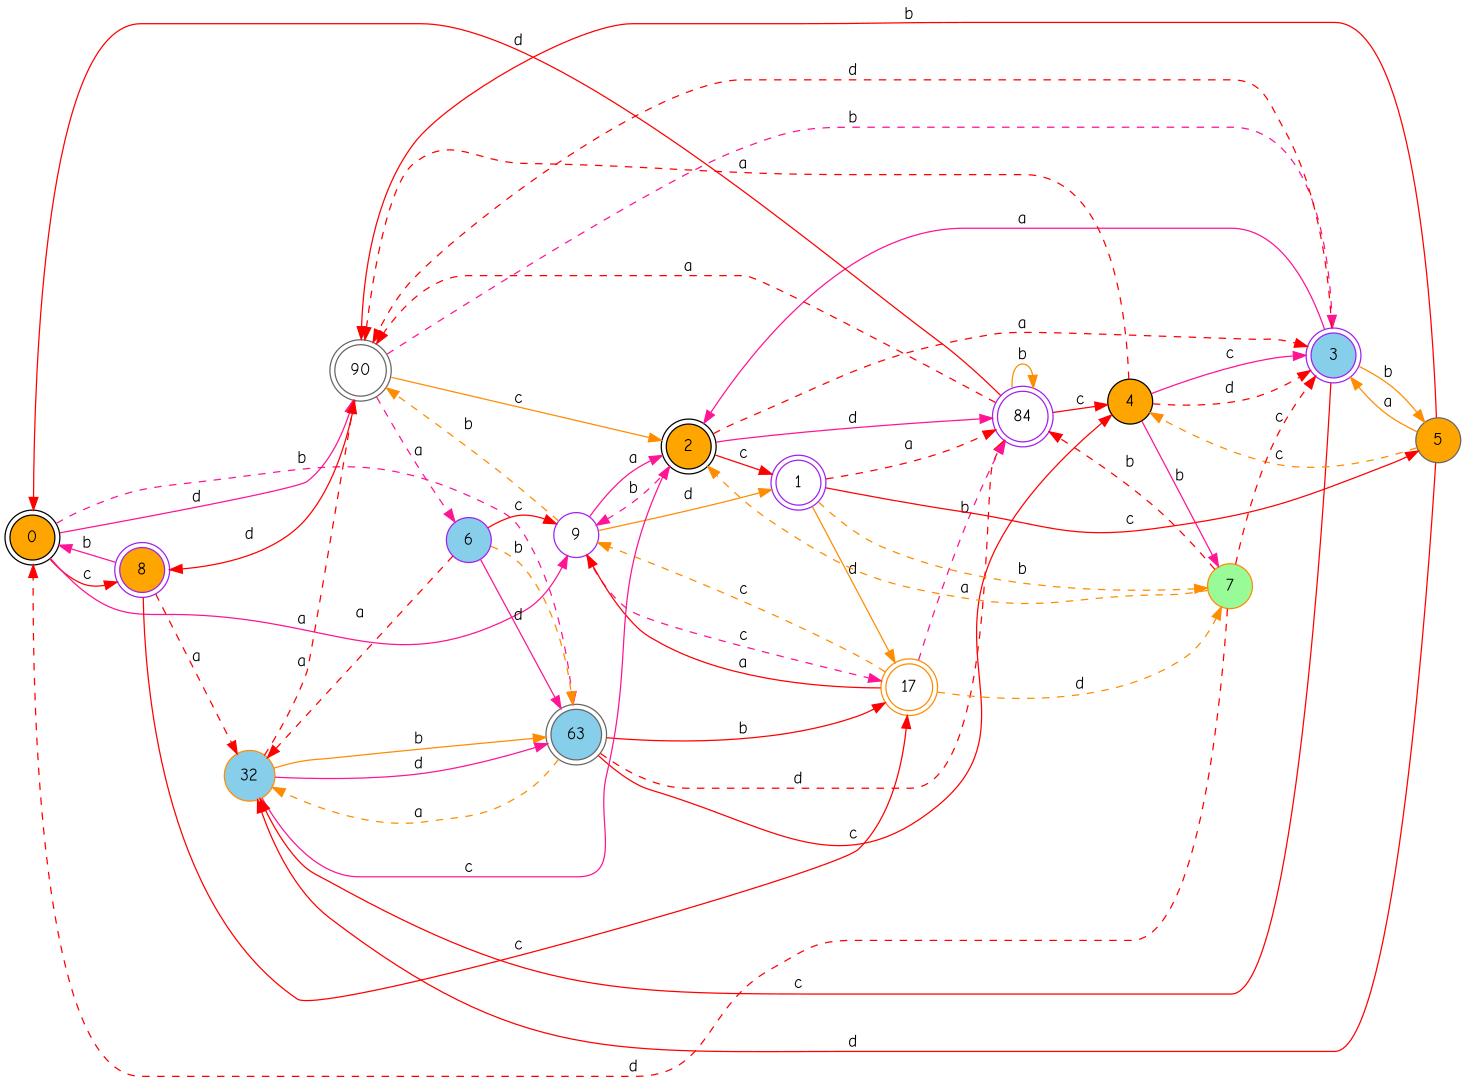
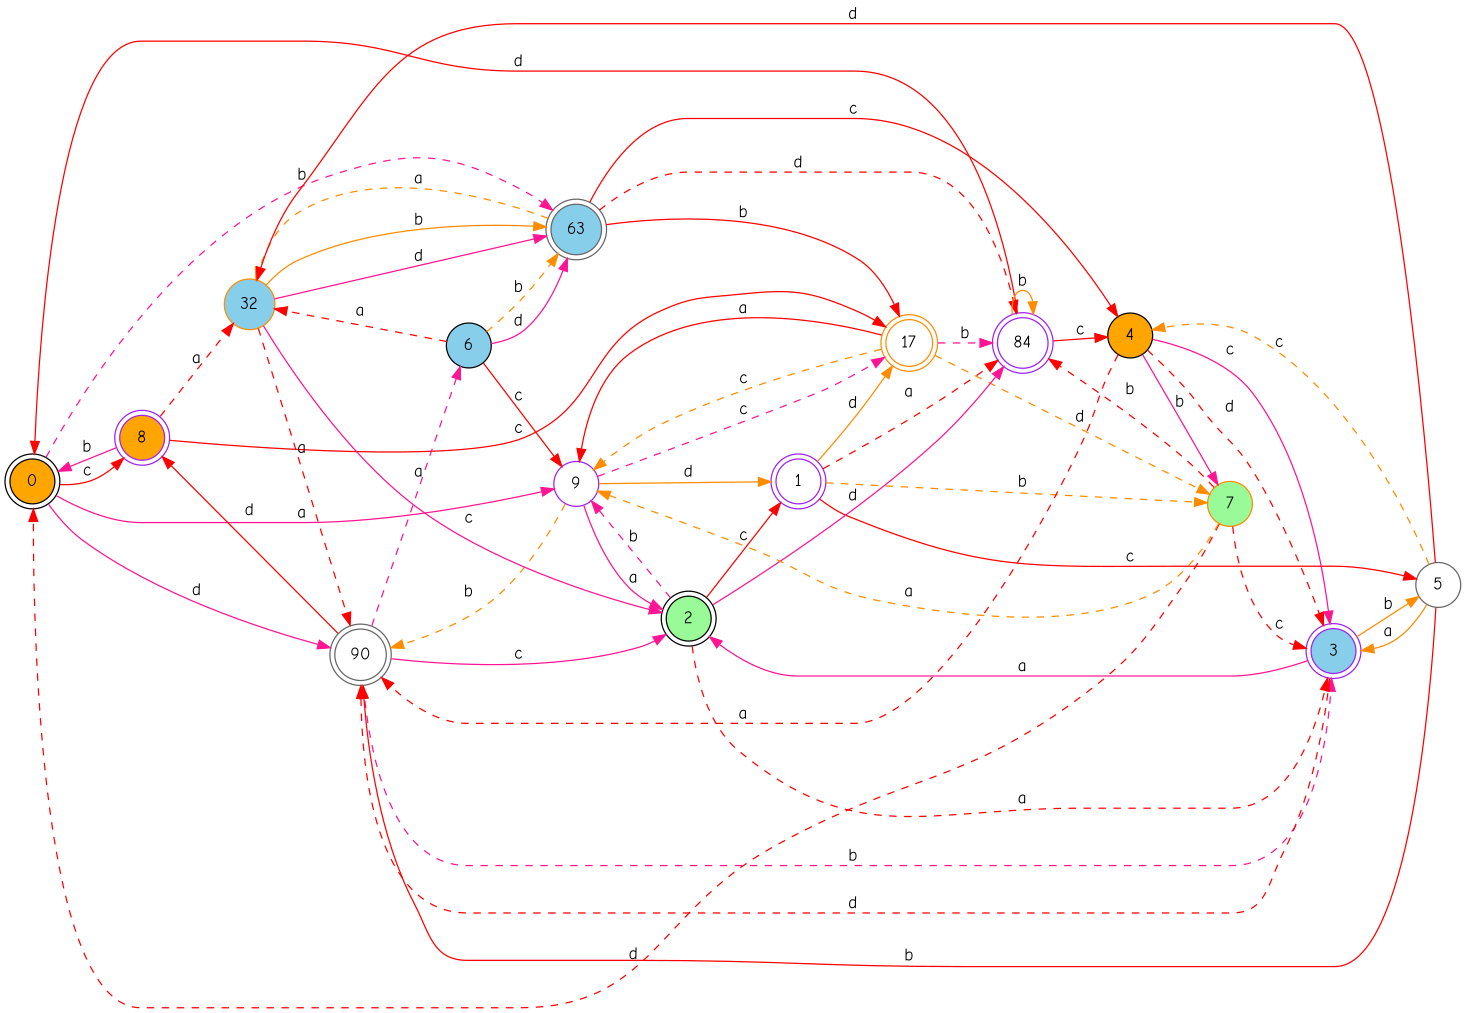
(694, 276) -> none
(520, 407) -> (524, 664)
(1438, 440) -> (1438, 585)
(689, 447) -> (689, 619)
(469, 540) -> (469, 345)
(959, 597) -> (921, 608)
(1035, 994) -> none
